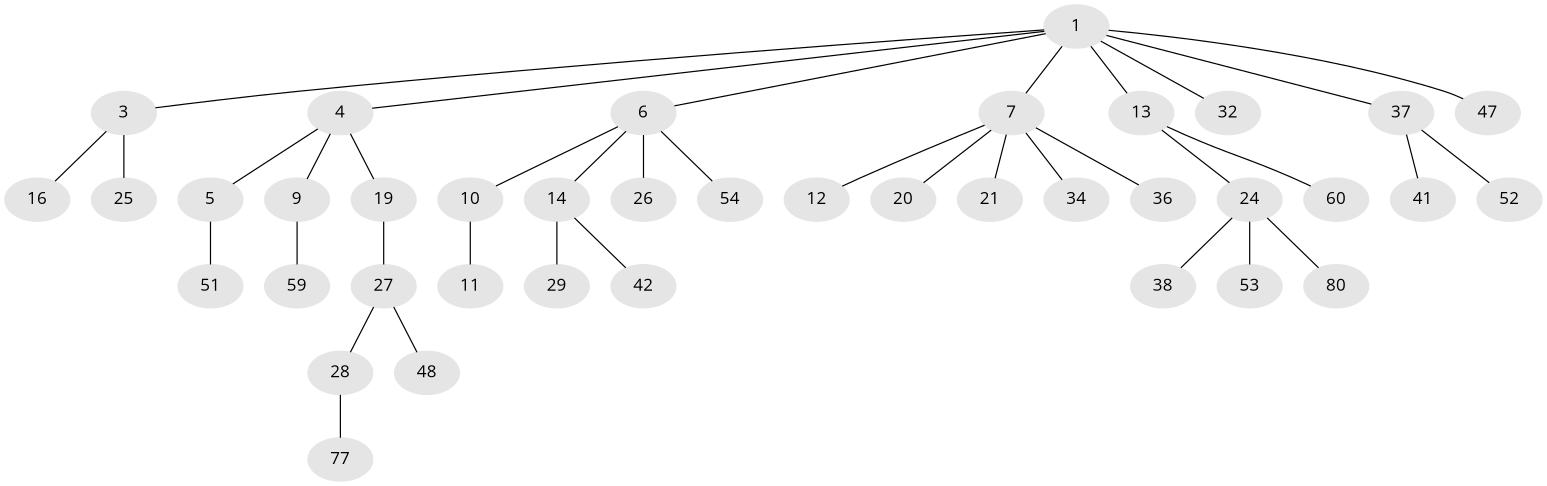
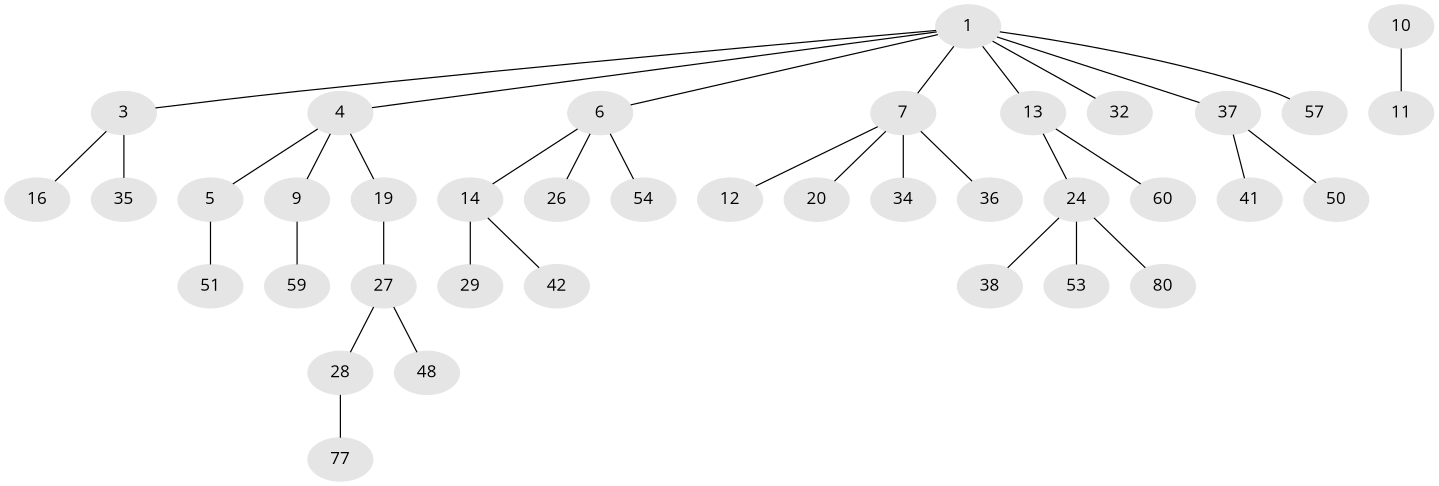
(1488, 113) -> (1315, 113)
(557, 156) -> none
(124, 200) -> (124, 200)
(990, 200) -> none
(1509, 200) -> (1336, 200)
